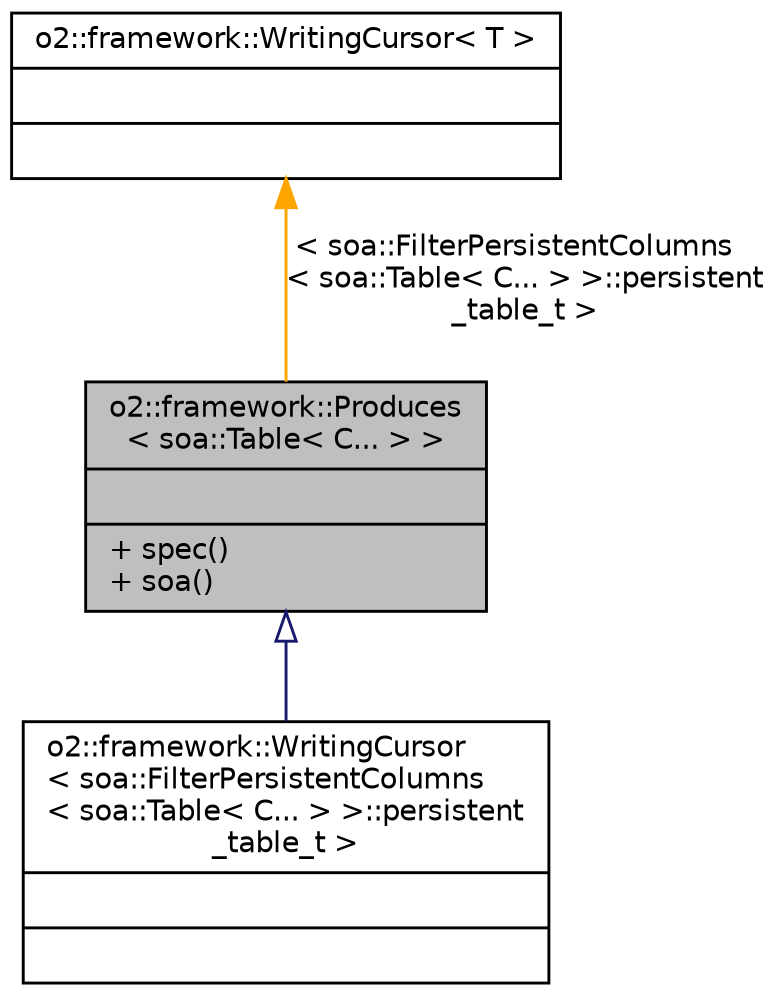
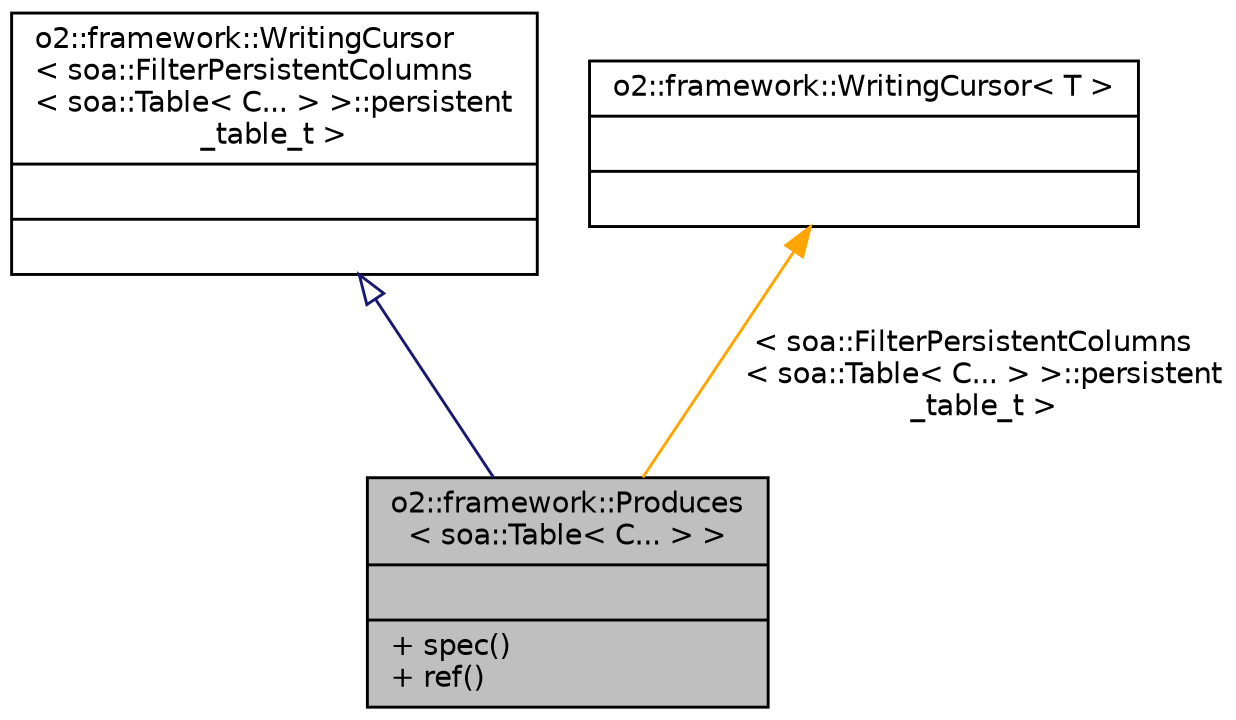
(163, 582) -> (439, 678)
(286, 681) -> (435, 388)
